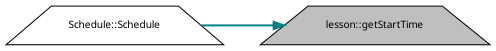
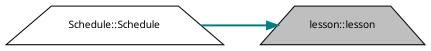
(375, 25) -> (343, 25)
